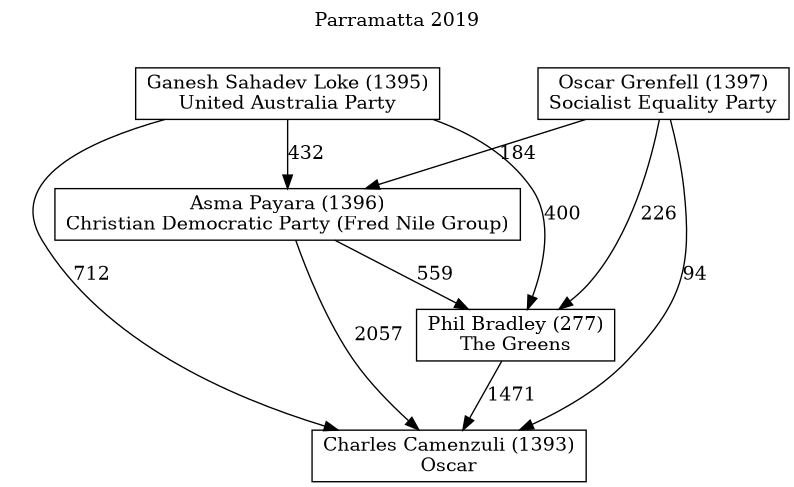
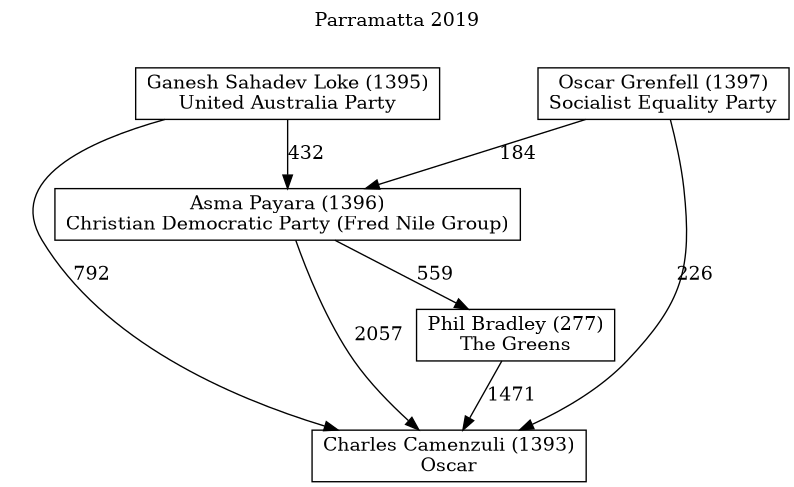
(529, 184) -> none
(629, 218) -> none
(92, 275) -> (92, 275)
(695, 275) -> (695, 275)
